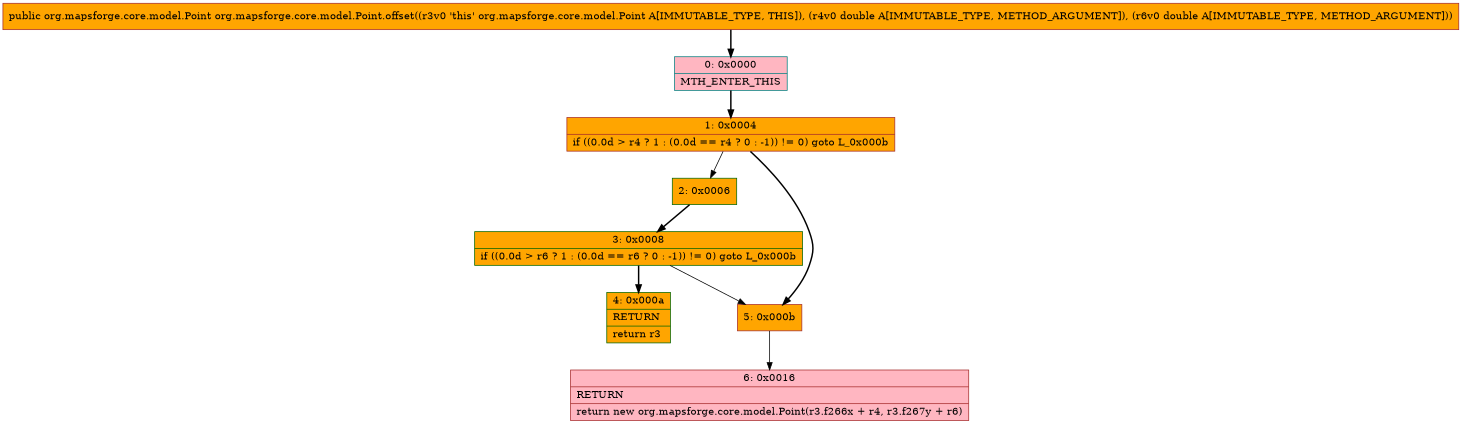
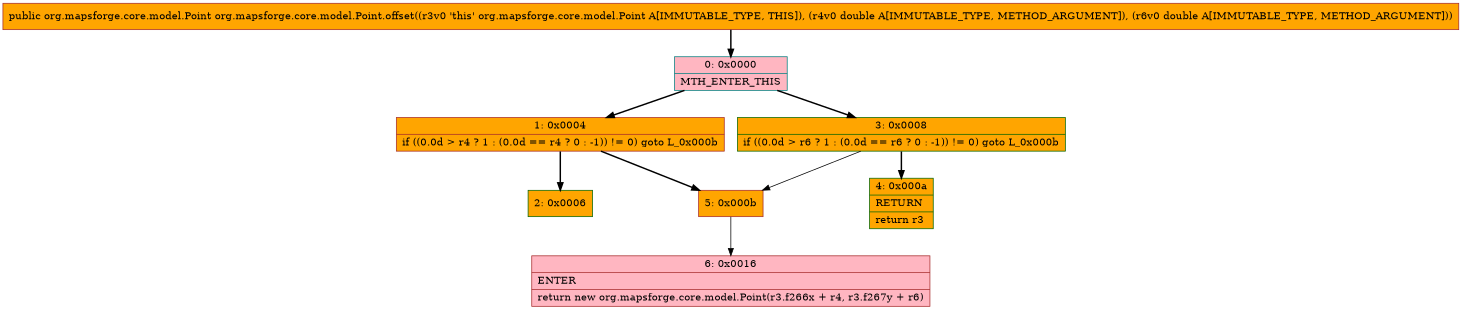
(718, 161) -> (560, 167)
(676, 216) -> (813, 103)
(600, 395) -> (557, 281)
